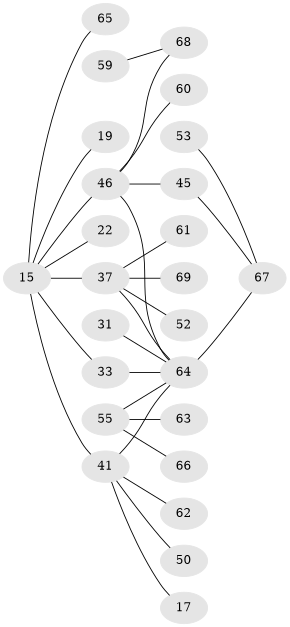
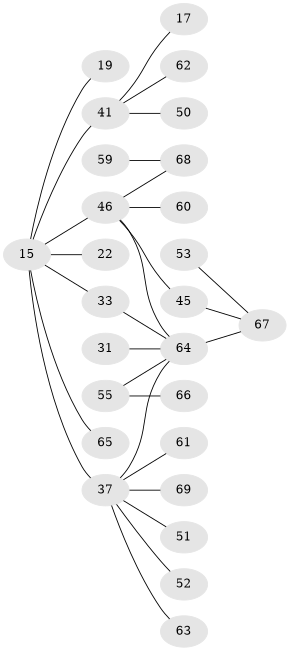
(139, 420) -> (136, 565)
(142, 425) -> none
none -> (184, 537)
